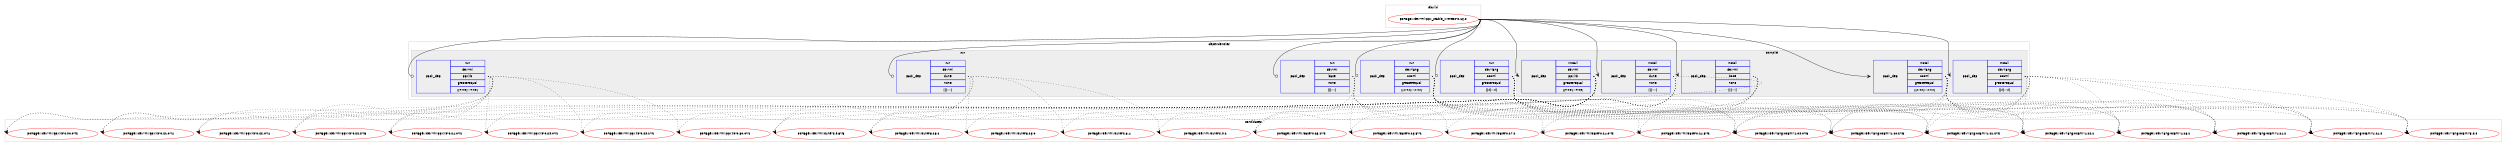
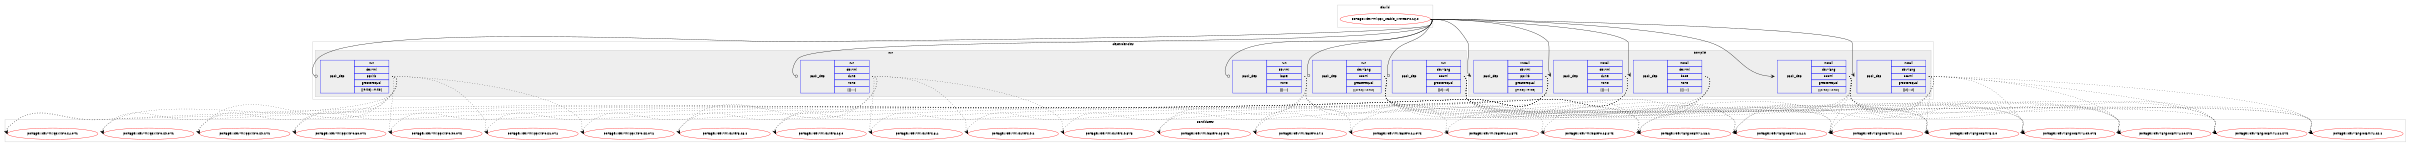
(341, 134) -> none
